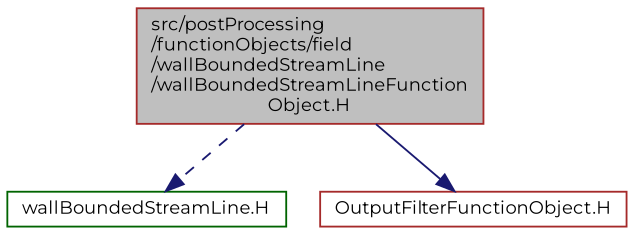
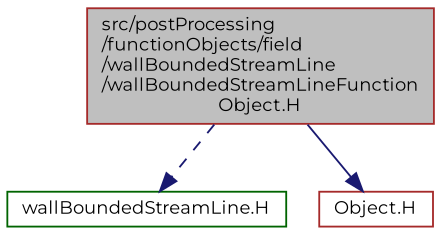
(473, 209) -> (376, 209)
